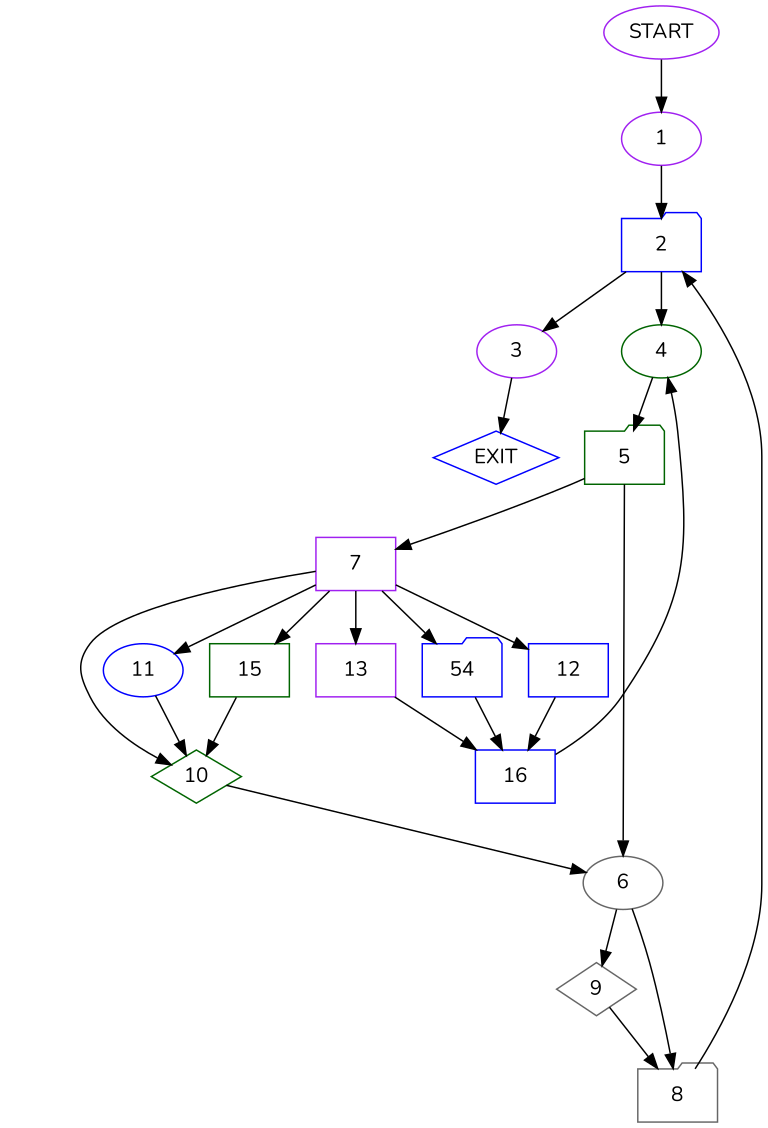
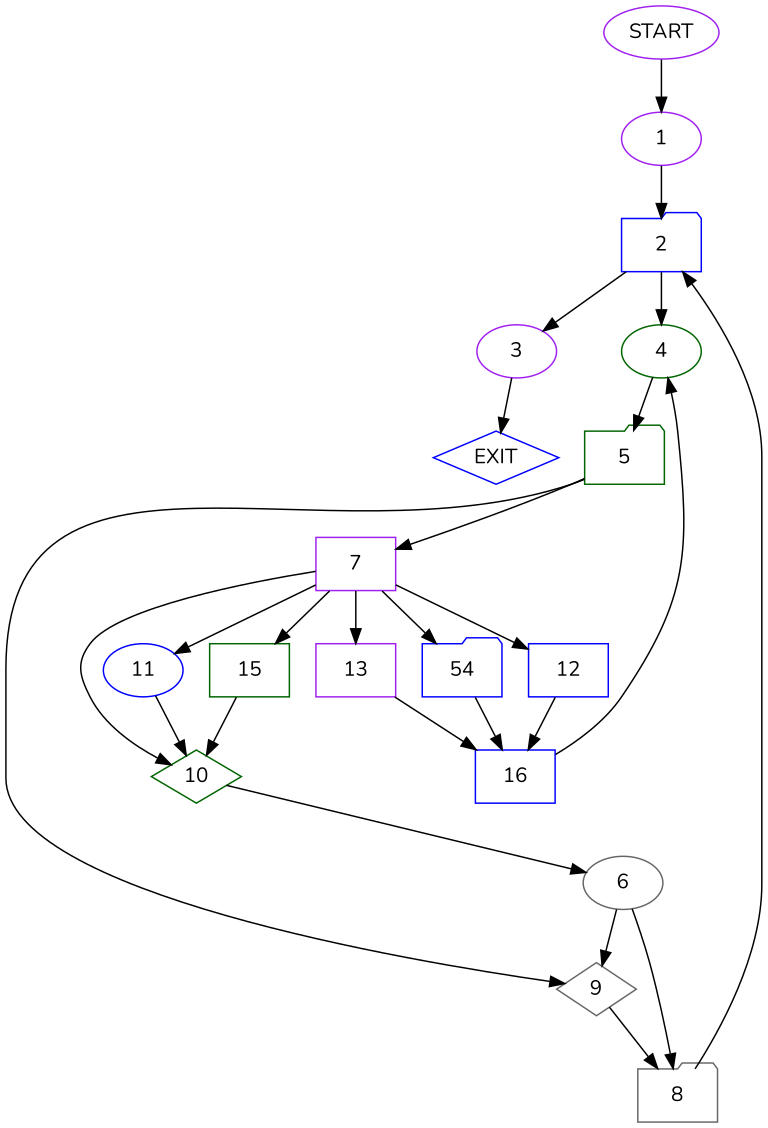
(624, 662) -> (6, 686)
